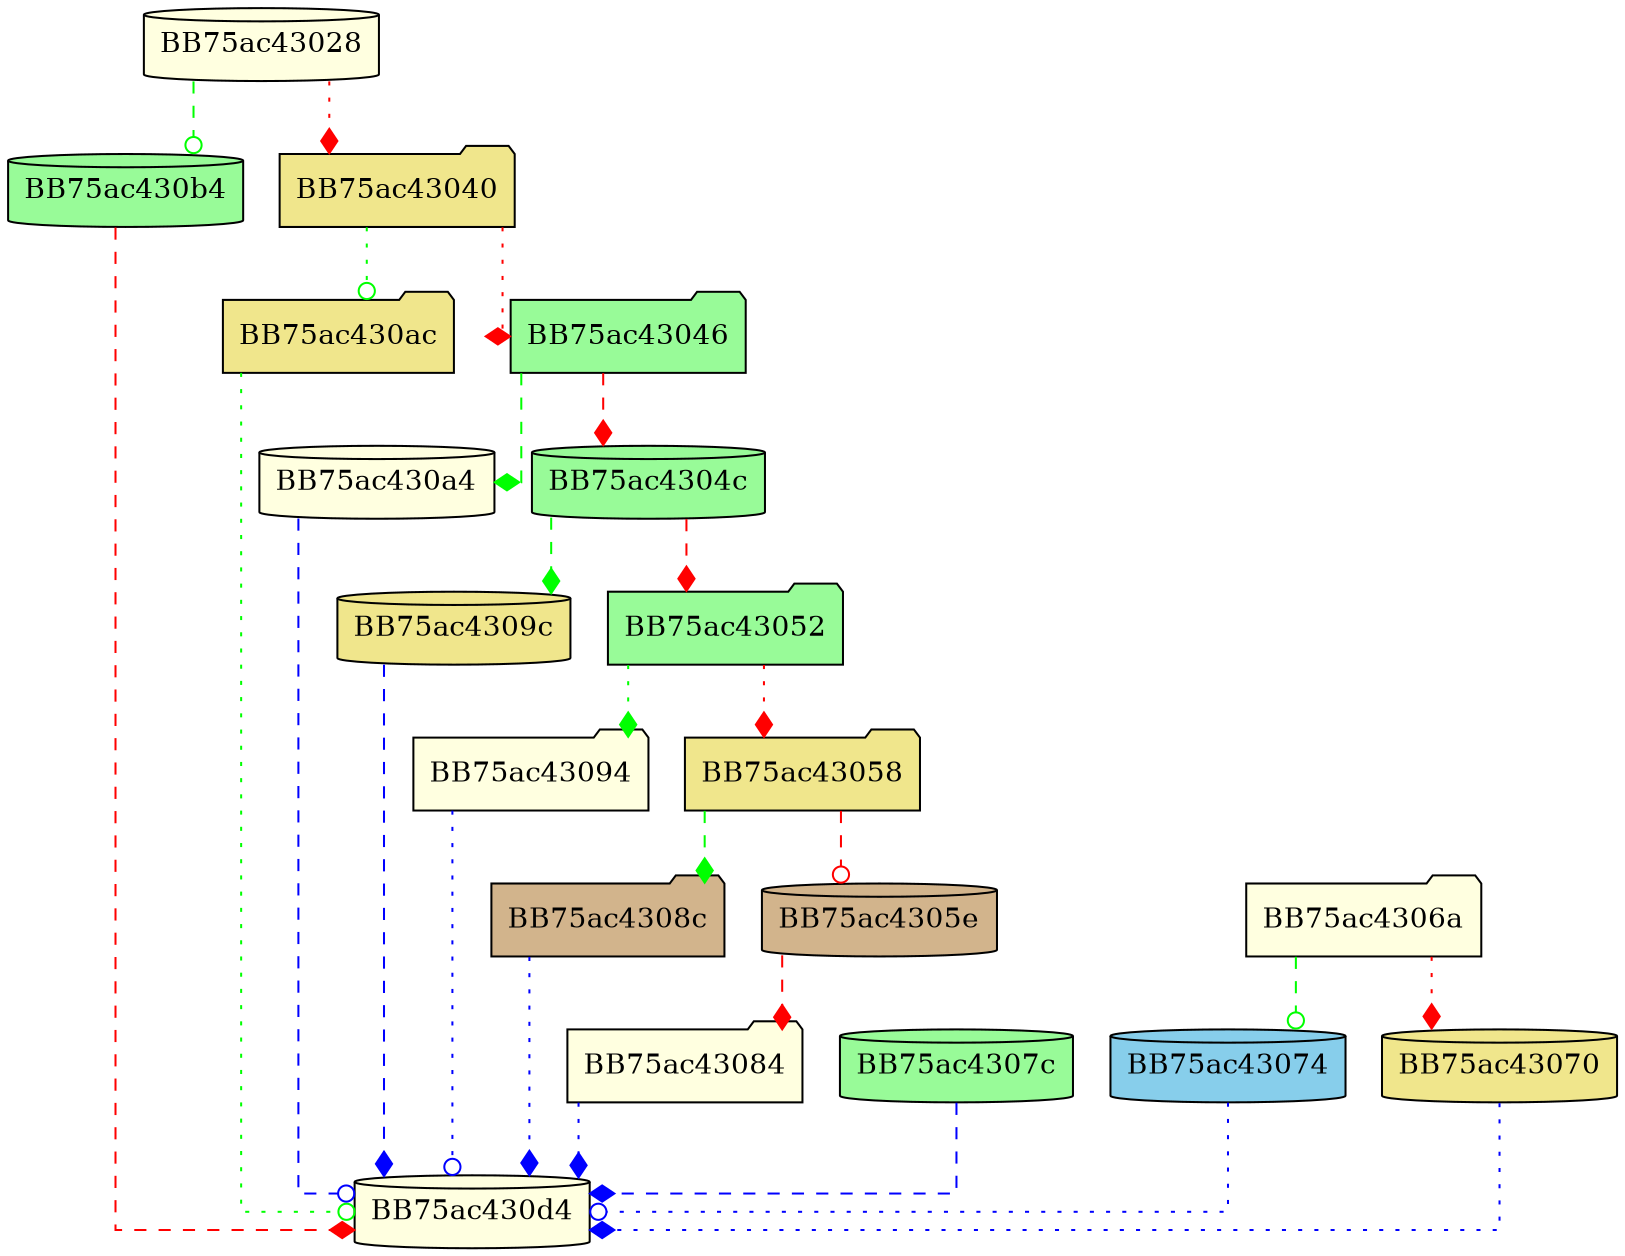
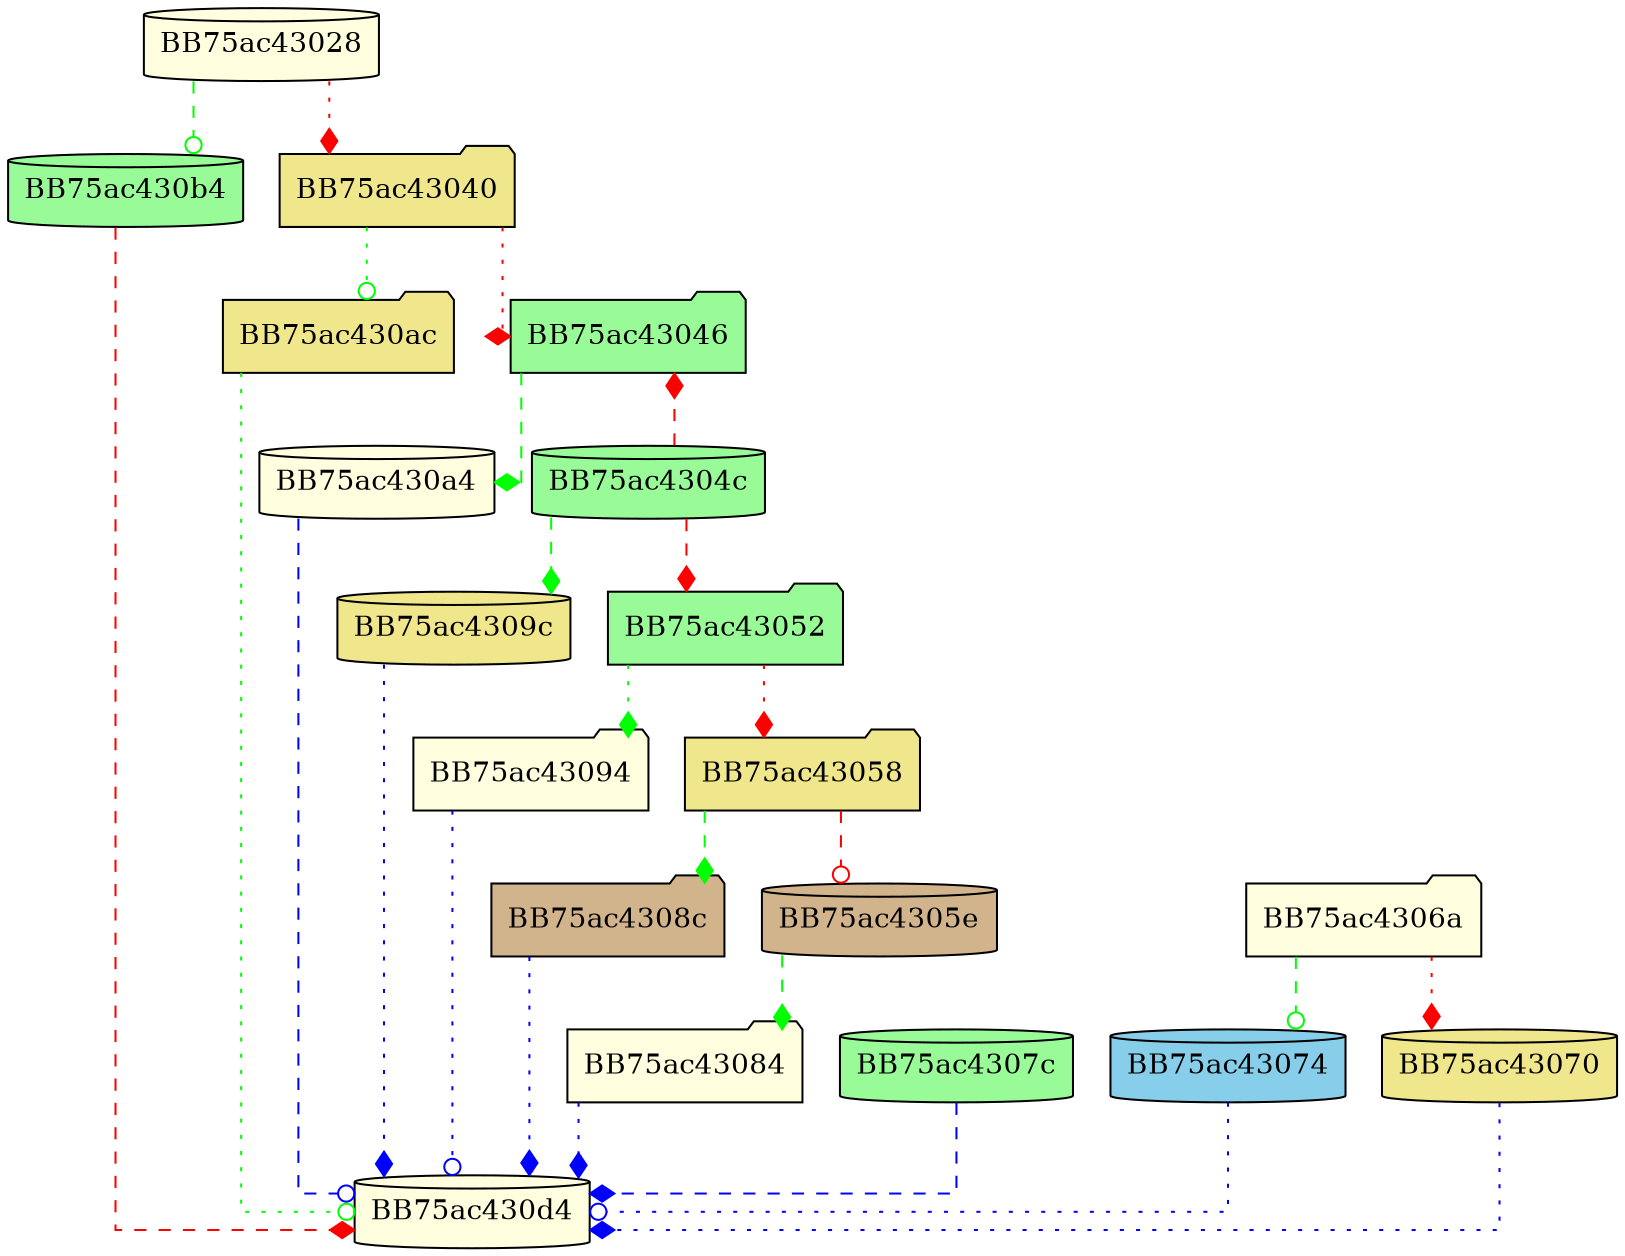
(603, 397) -> (674, 422)
(384, 908) -> (384, 908)
(782, 980) -> (782, 980)
